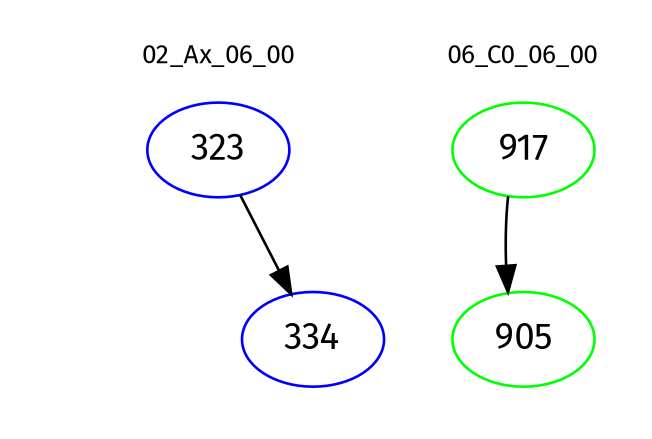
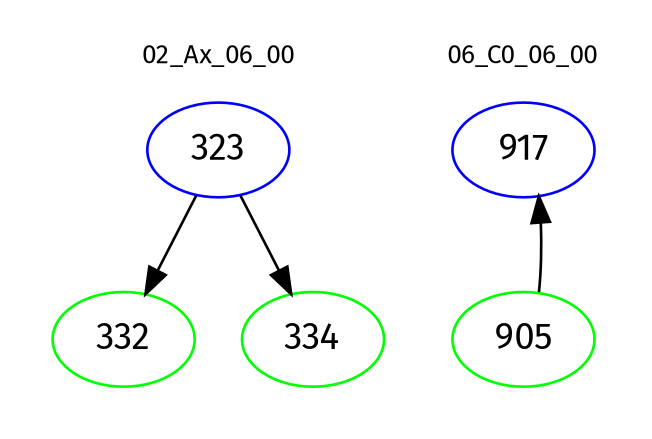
(523, 150) -> (523, 150)
(506, 231) -> (541, 258)
none -> (124, 339)
(313, 339) -> (313, 339)
